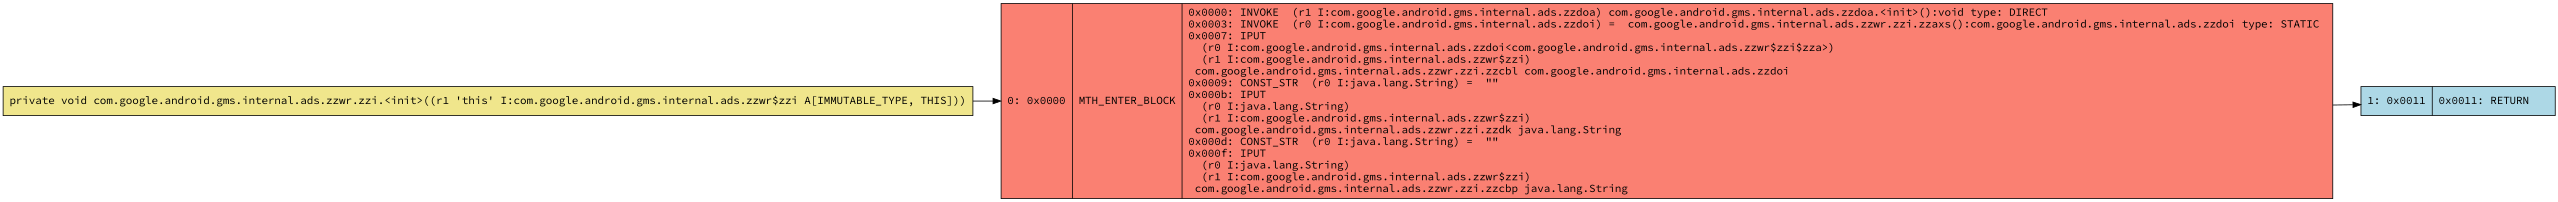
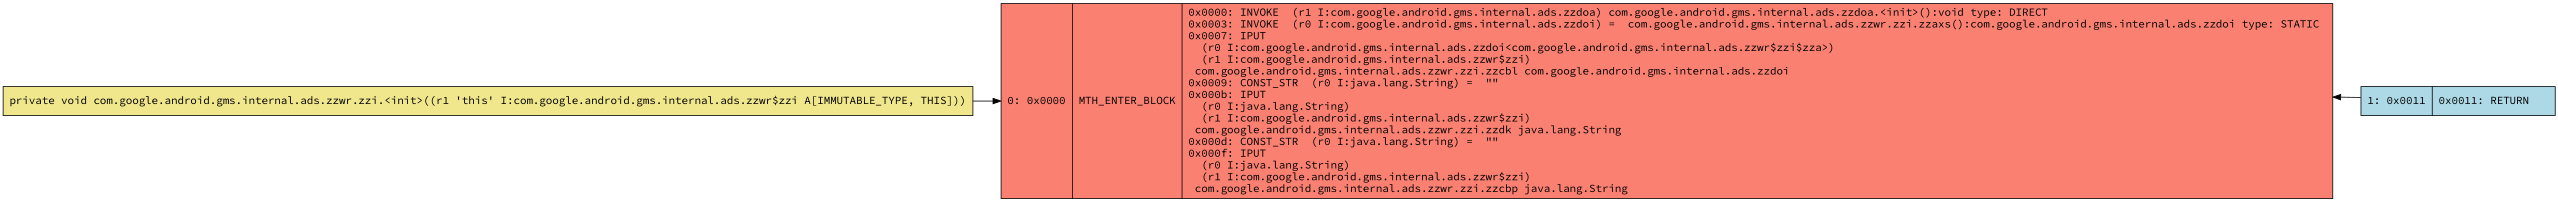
(2343, 105) -> (2351, 97)
